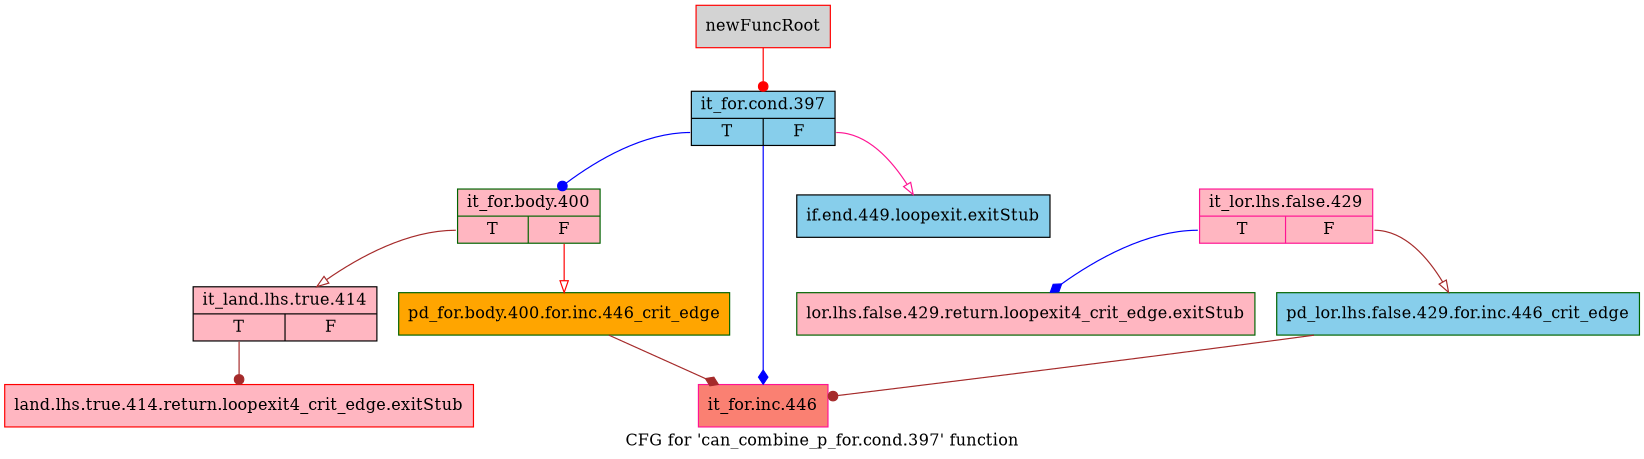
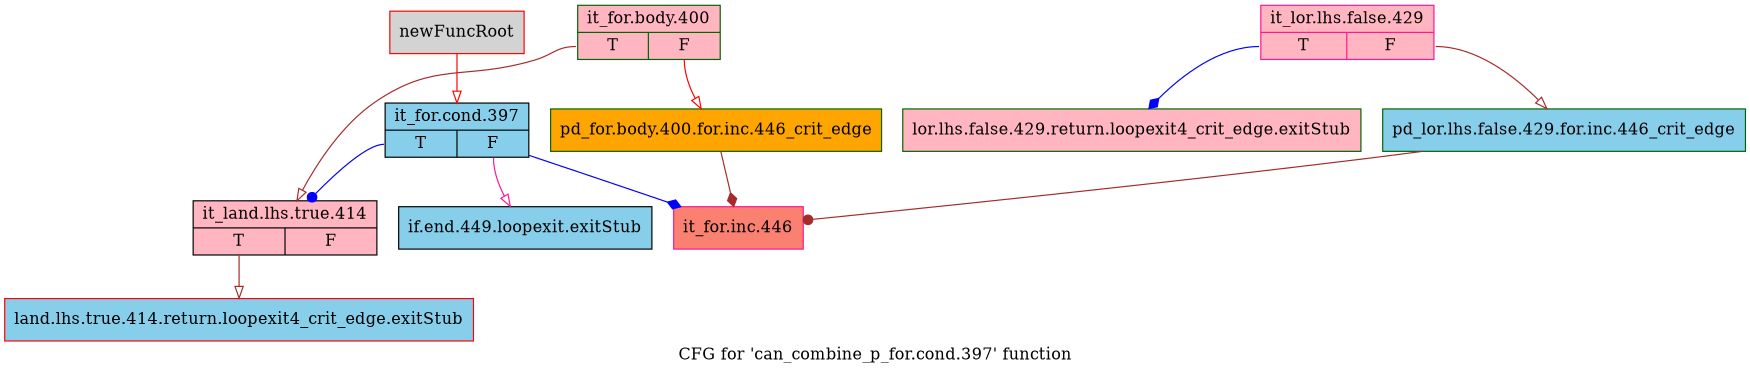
(763, 65) -> (457, 65)
(624, 148) -> (347, 165)
(239, 358) -> (239, 271)
(239, 406) -> (239, 320)
